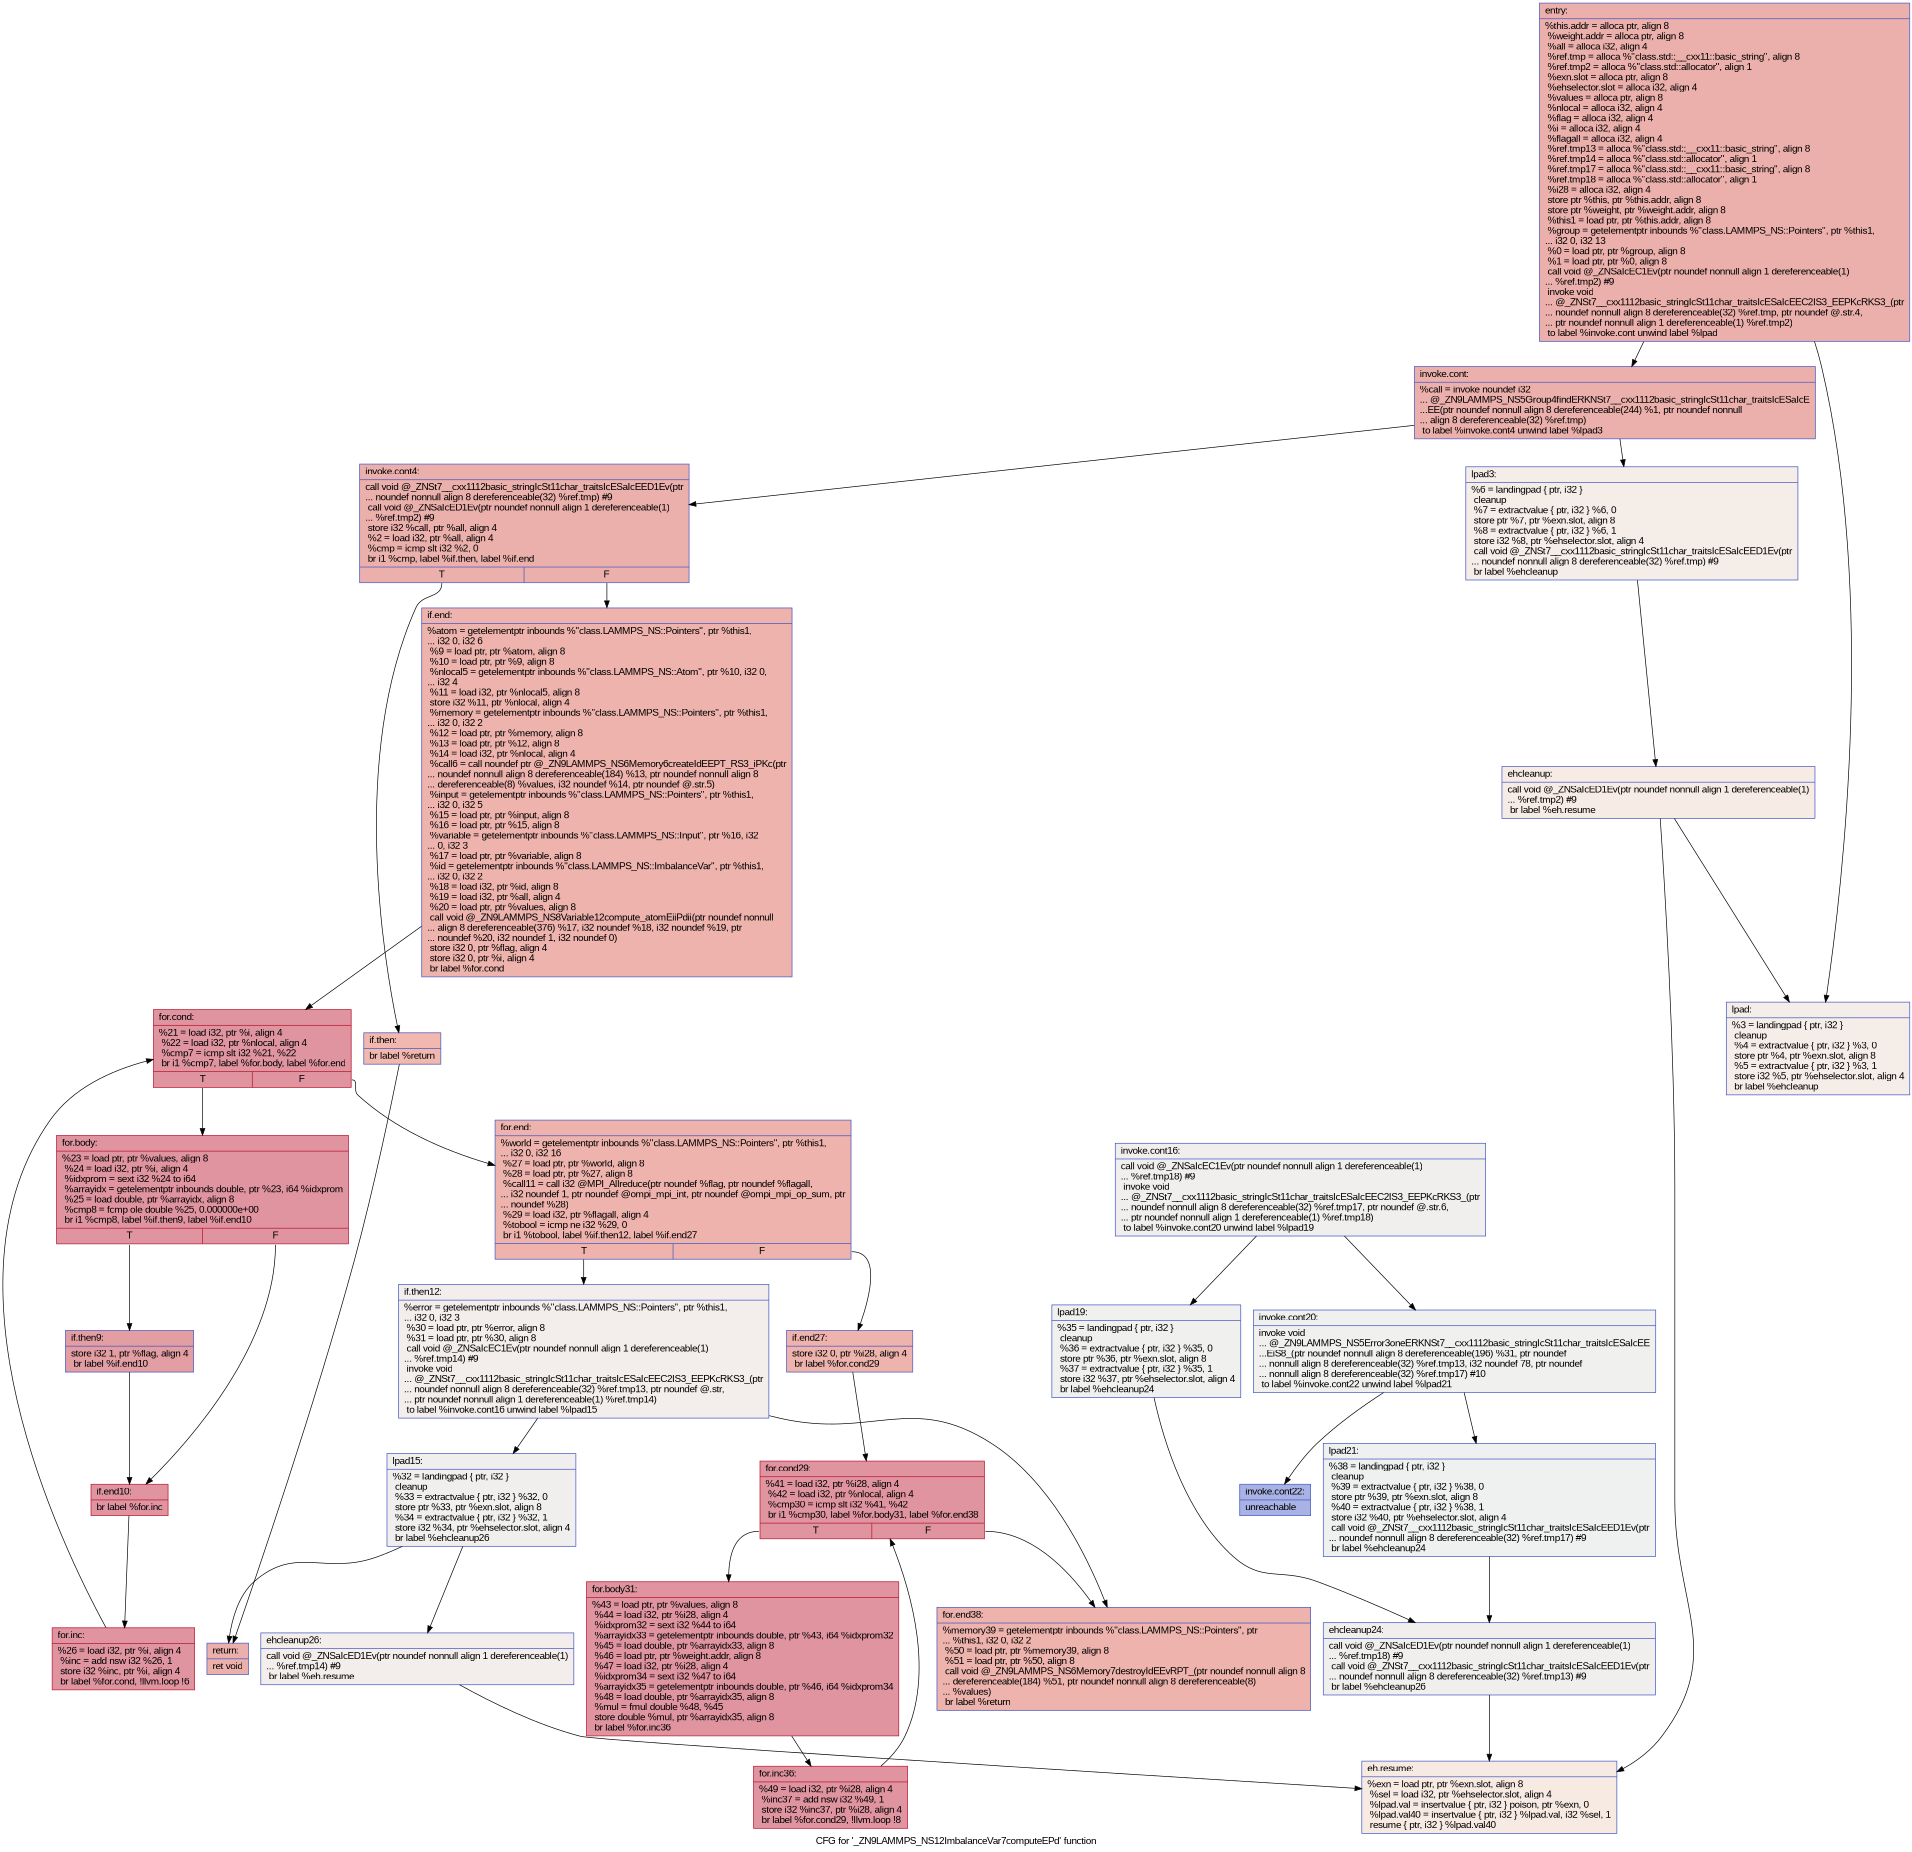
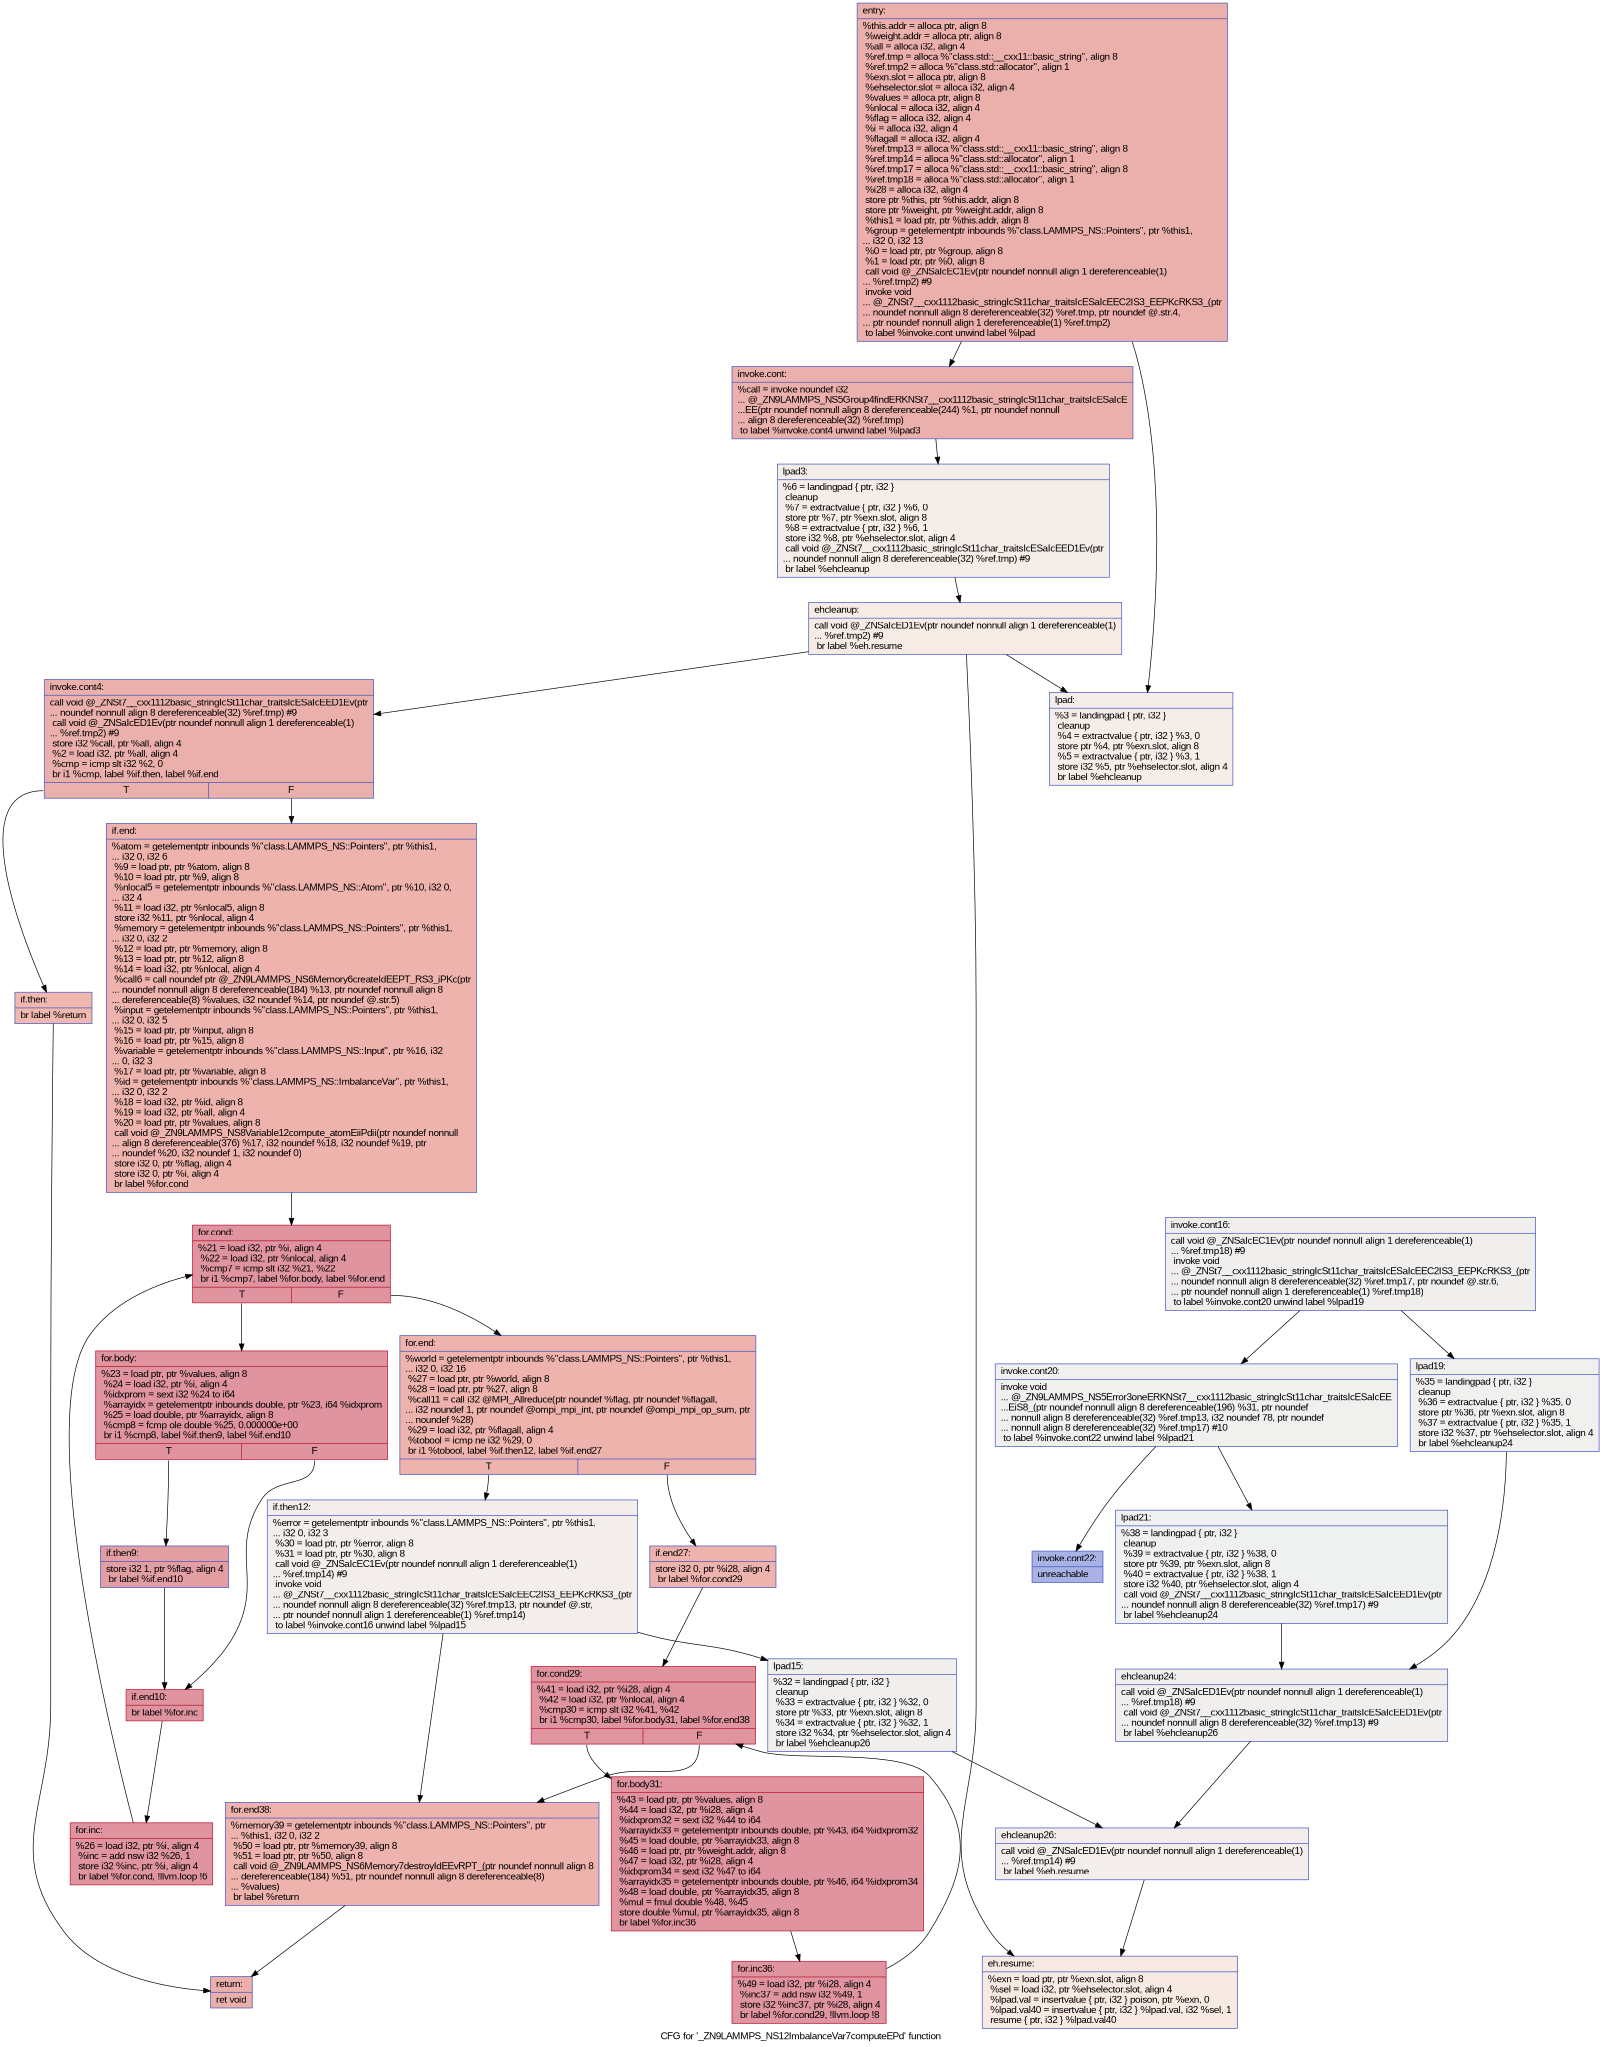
(1055, 465) -> (595, 683)
(297, 1563) -> (301, 1939)
(1489, 1725) -> (1215, 1782)
